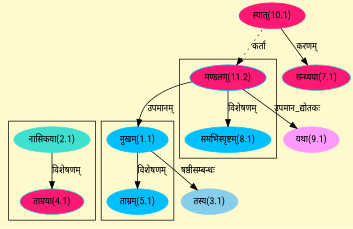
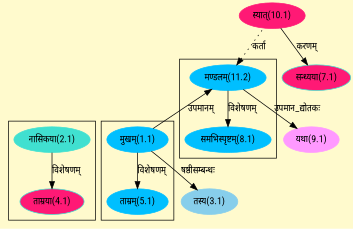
(228, 78) -> (228, 78)
(160, 94) -> (185, 107)
